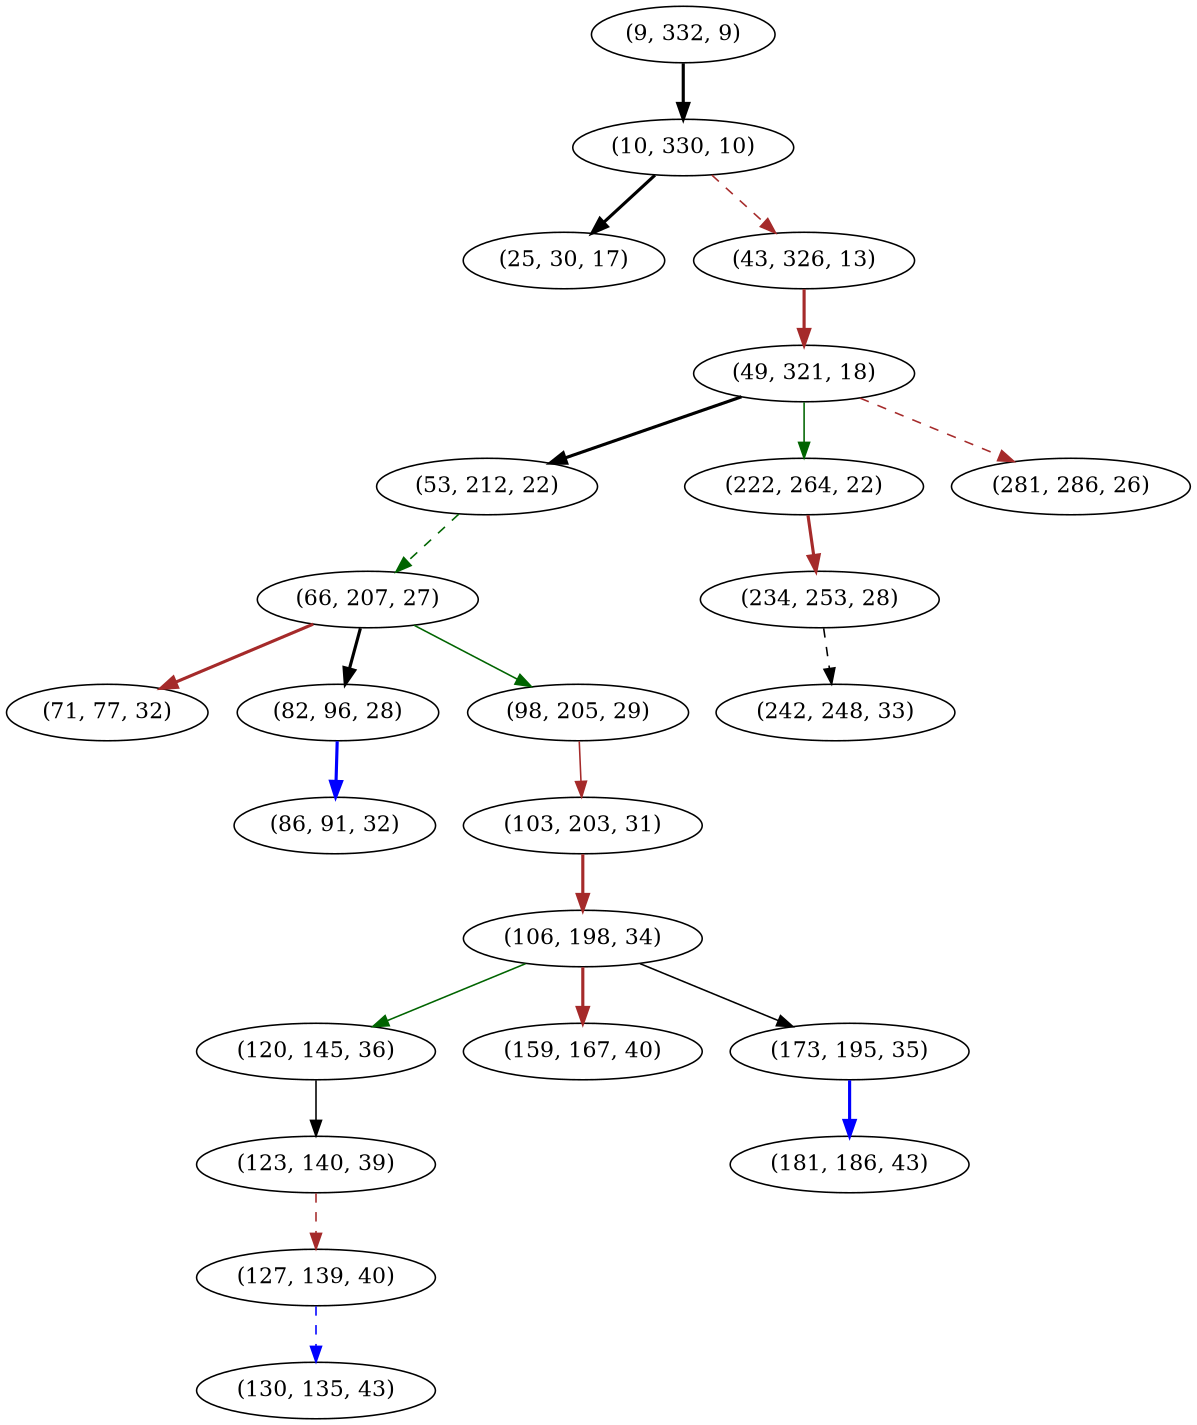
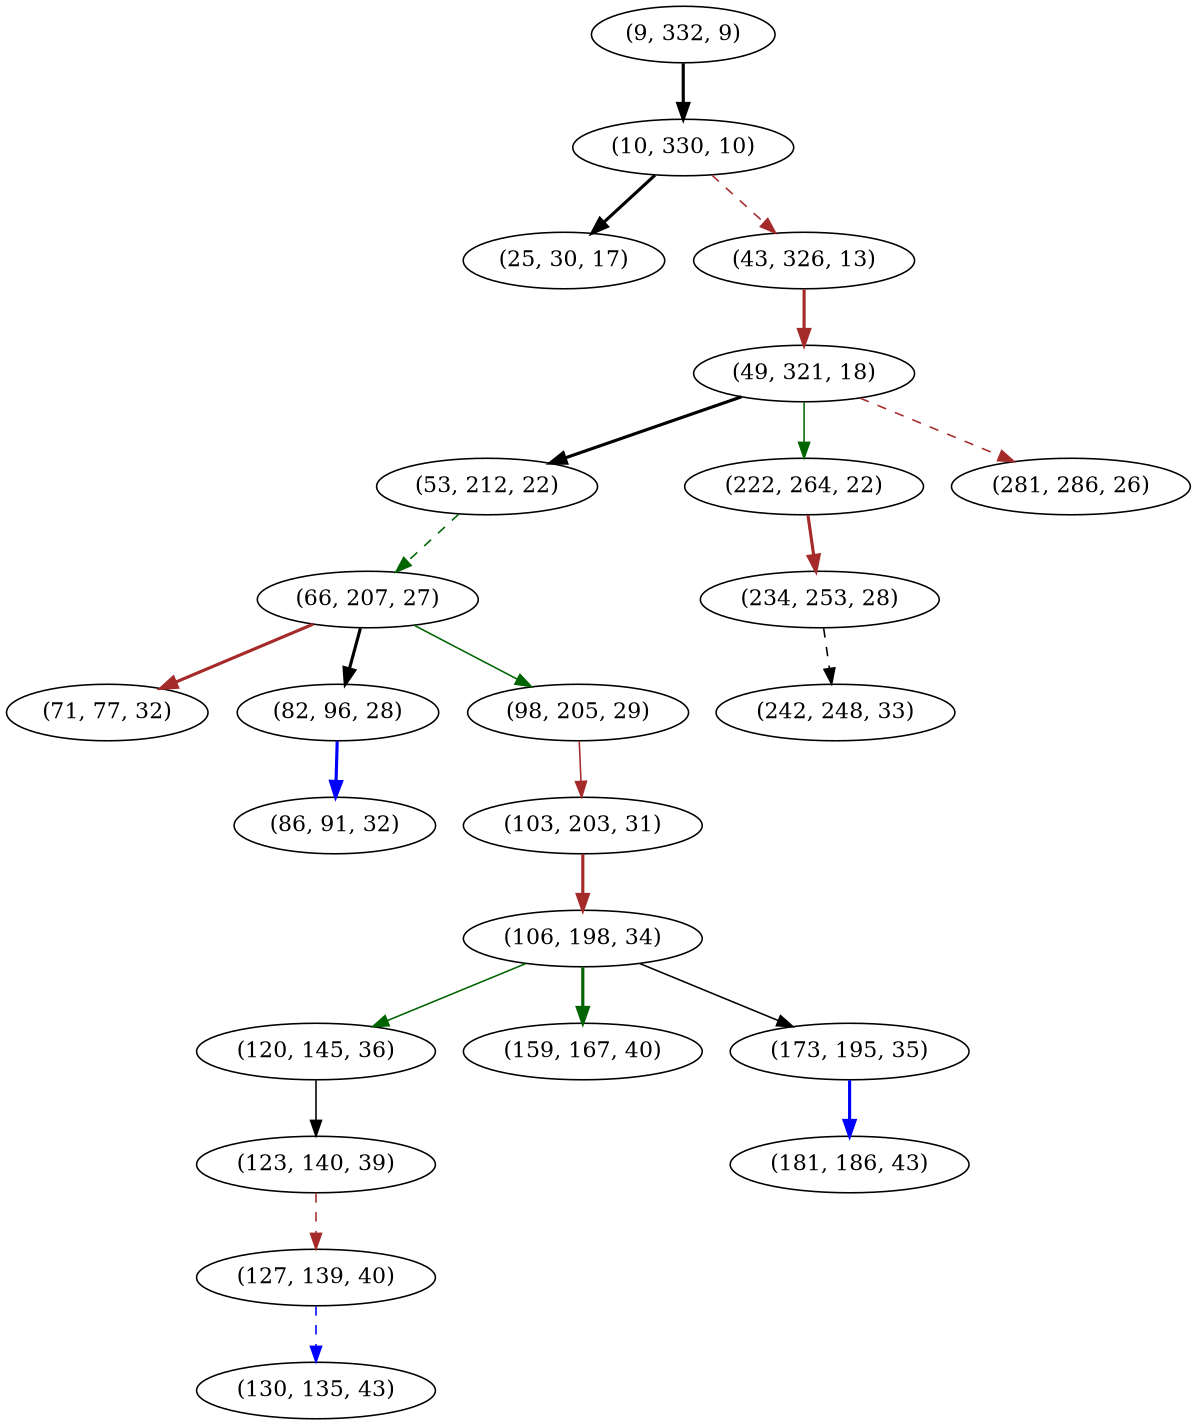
(583, 987) -> (583, 987)
